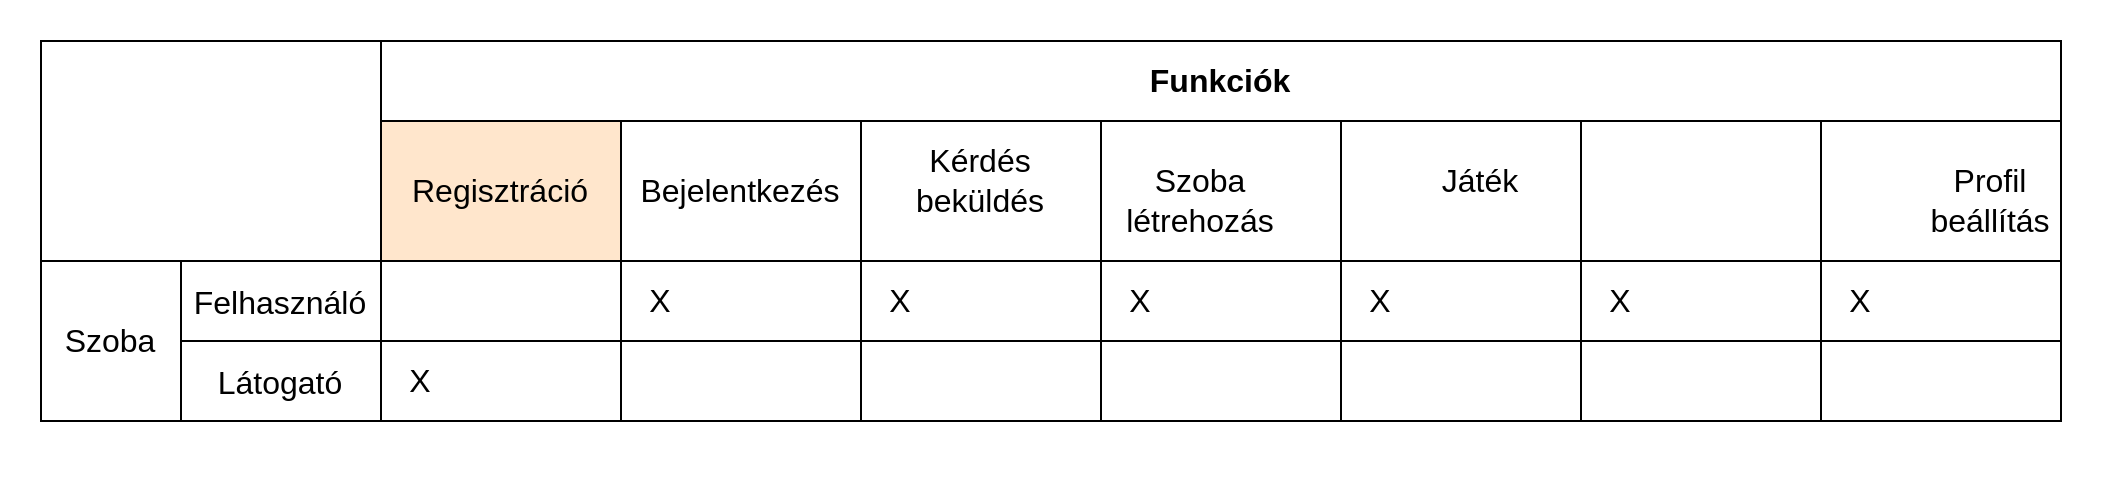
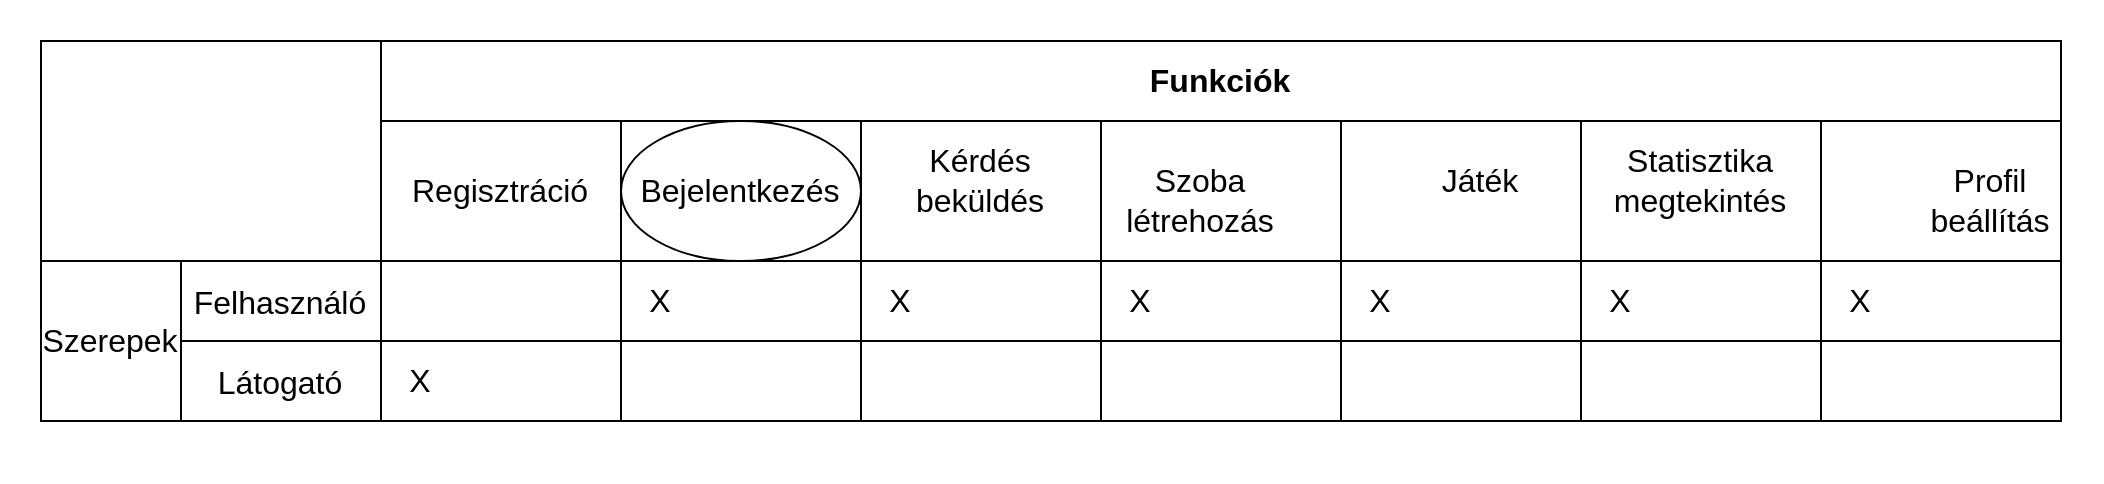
none -> (1701, 181)
(501, 191) -> (501, 191)
(741, 191) -> (741, 191)
(111, 341) -> (111, 341)
